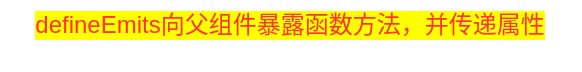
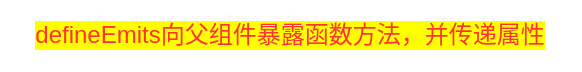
(291, 26) -> (291, 36)
